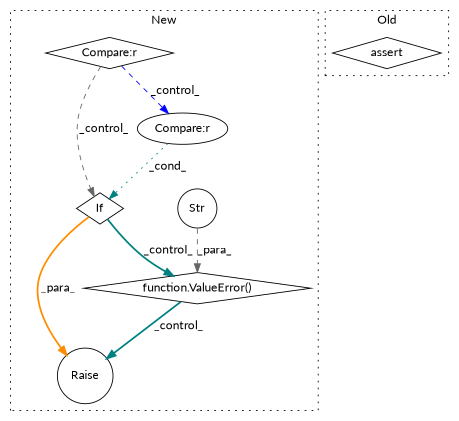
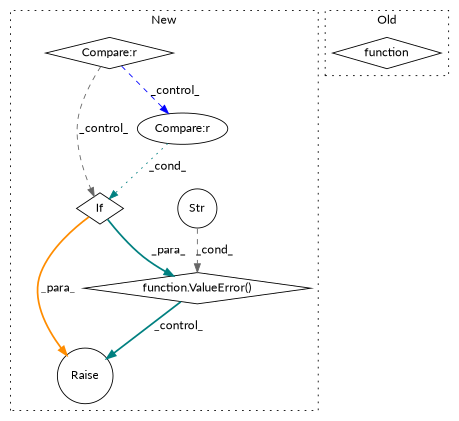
(387, 53) -> (387, 53)
(169, 250) -> (169, 250)
(215, 250) -> (215, 250)
